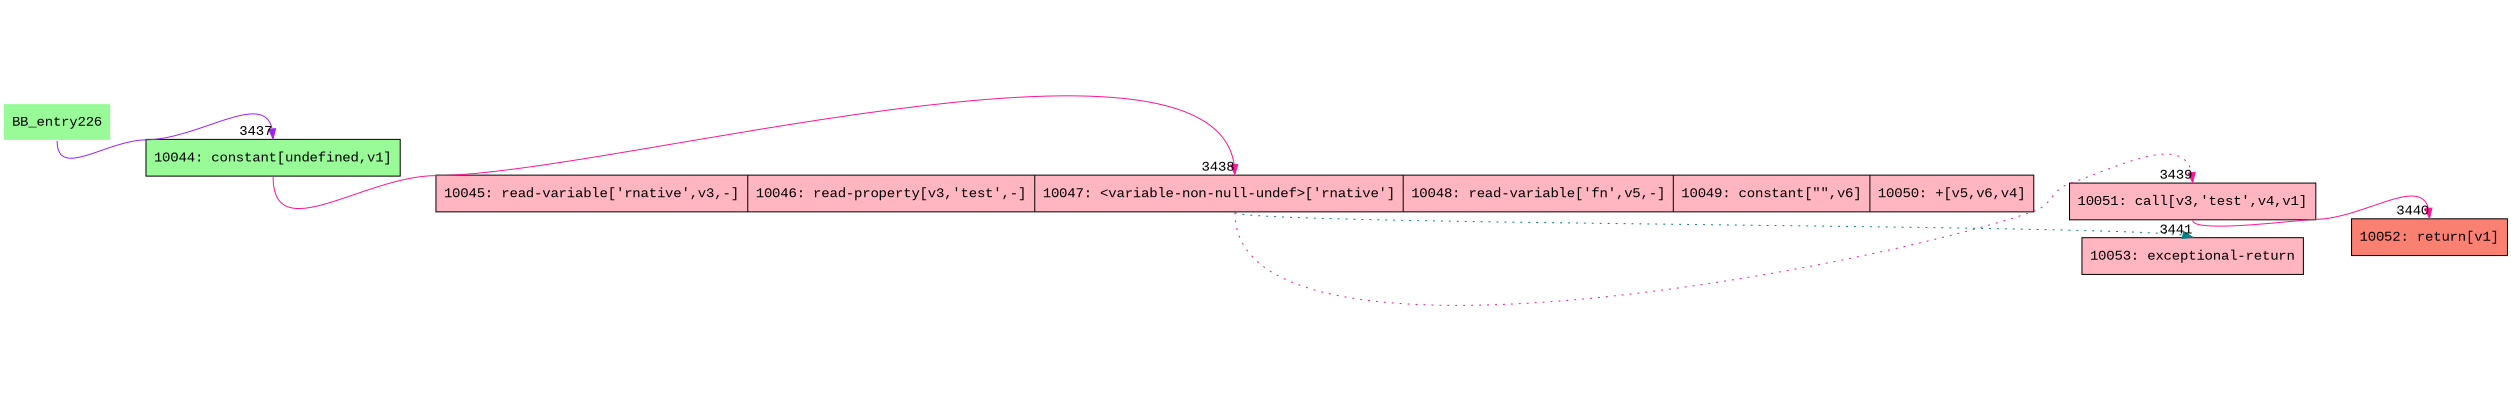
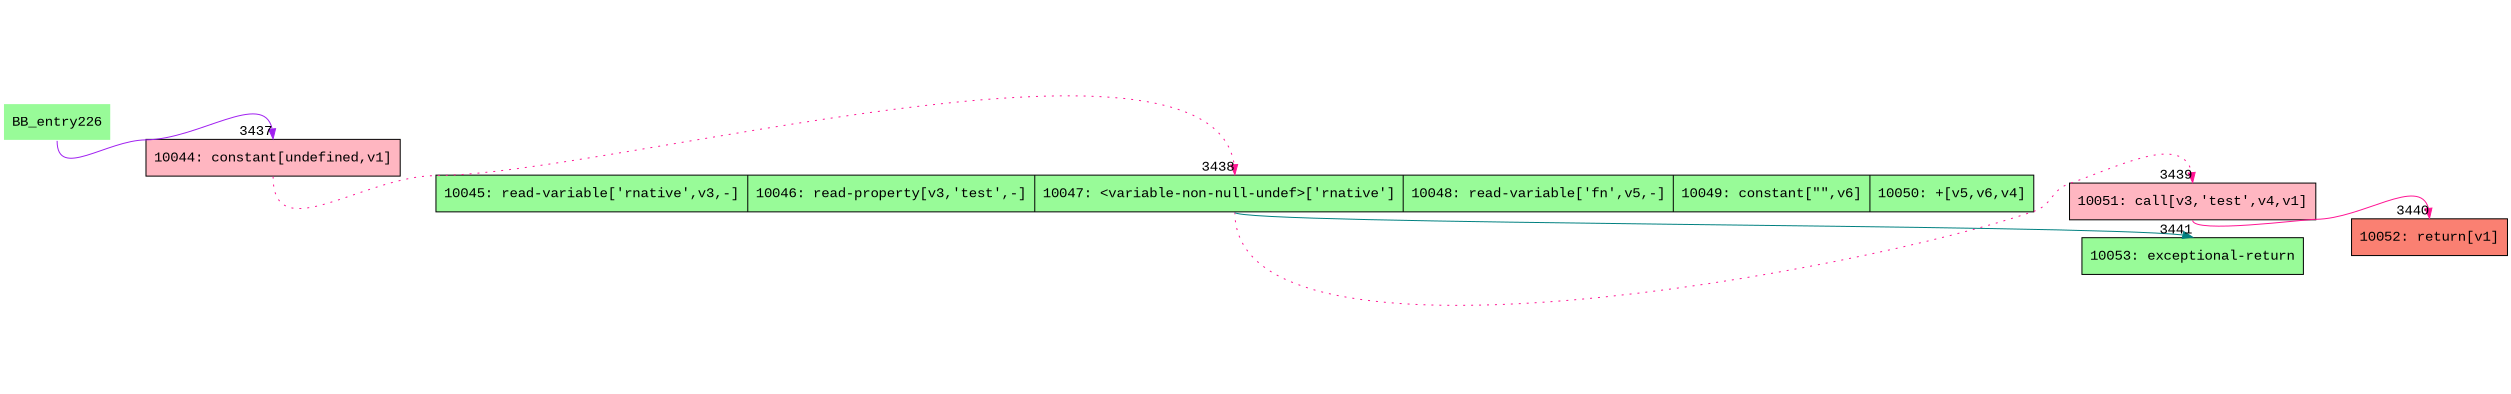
(753, 130) -> (753, 130)
(273, 158) -> (273, 158)
(1235, 193) -> (1235, 193)
(1709, 225) -> (1709, 225)
(2193, 256) -> (2193, 256)
